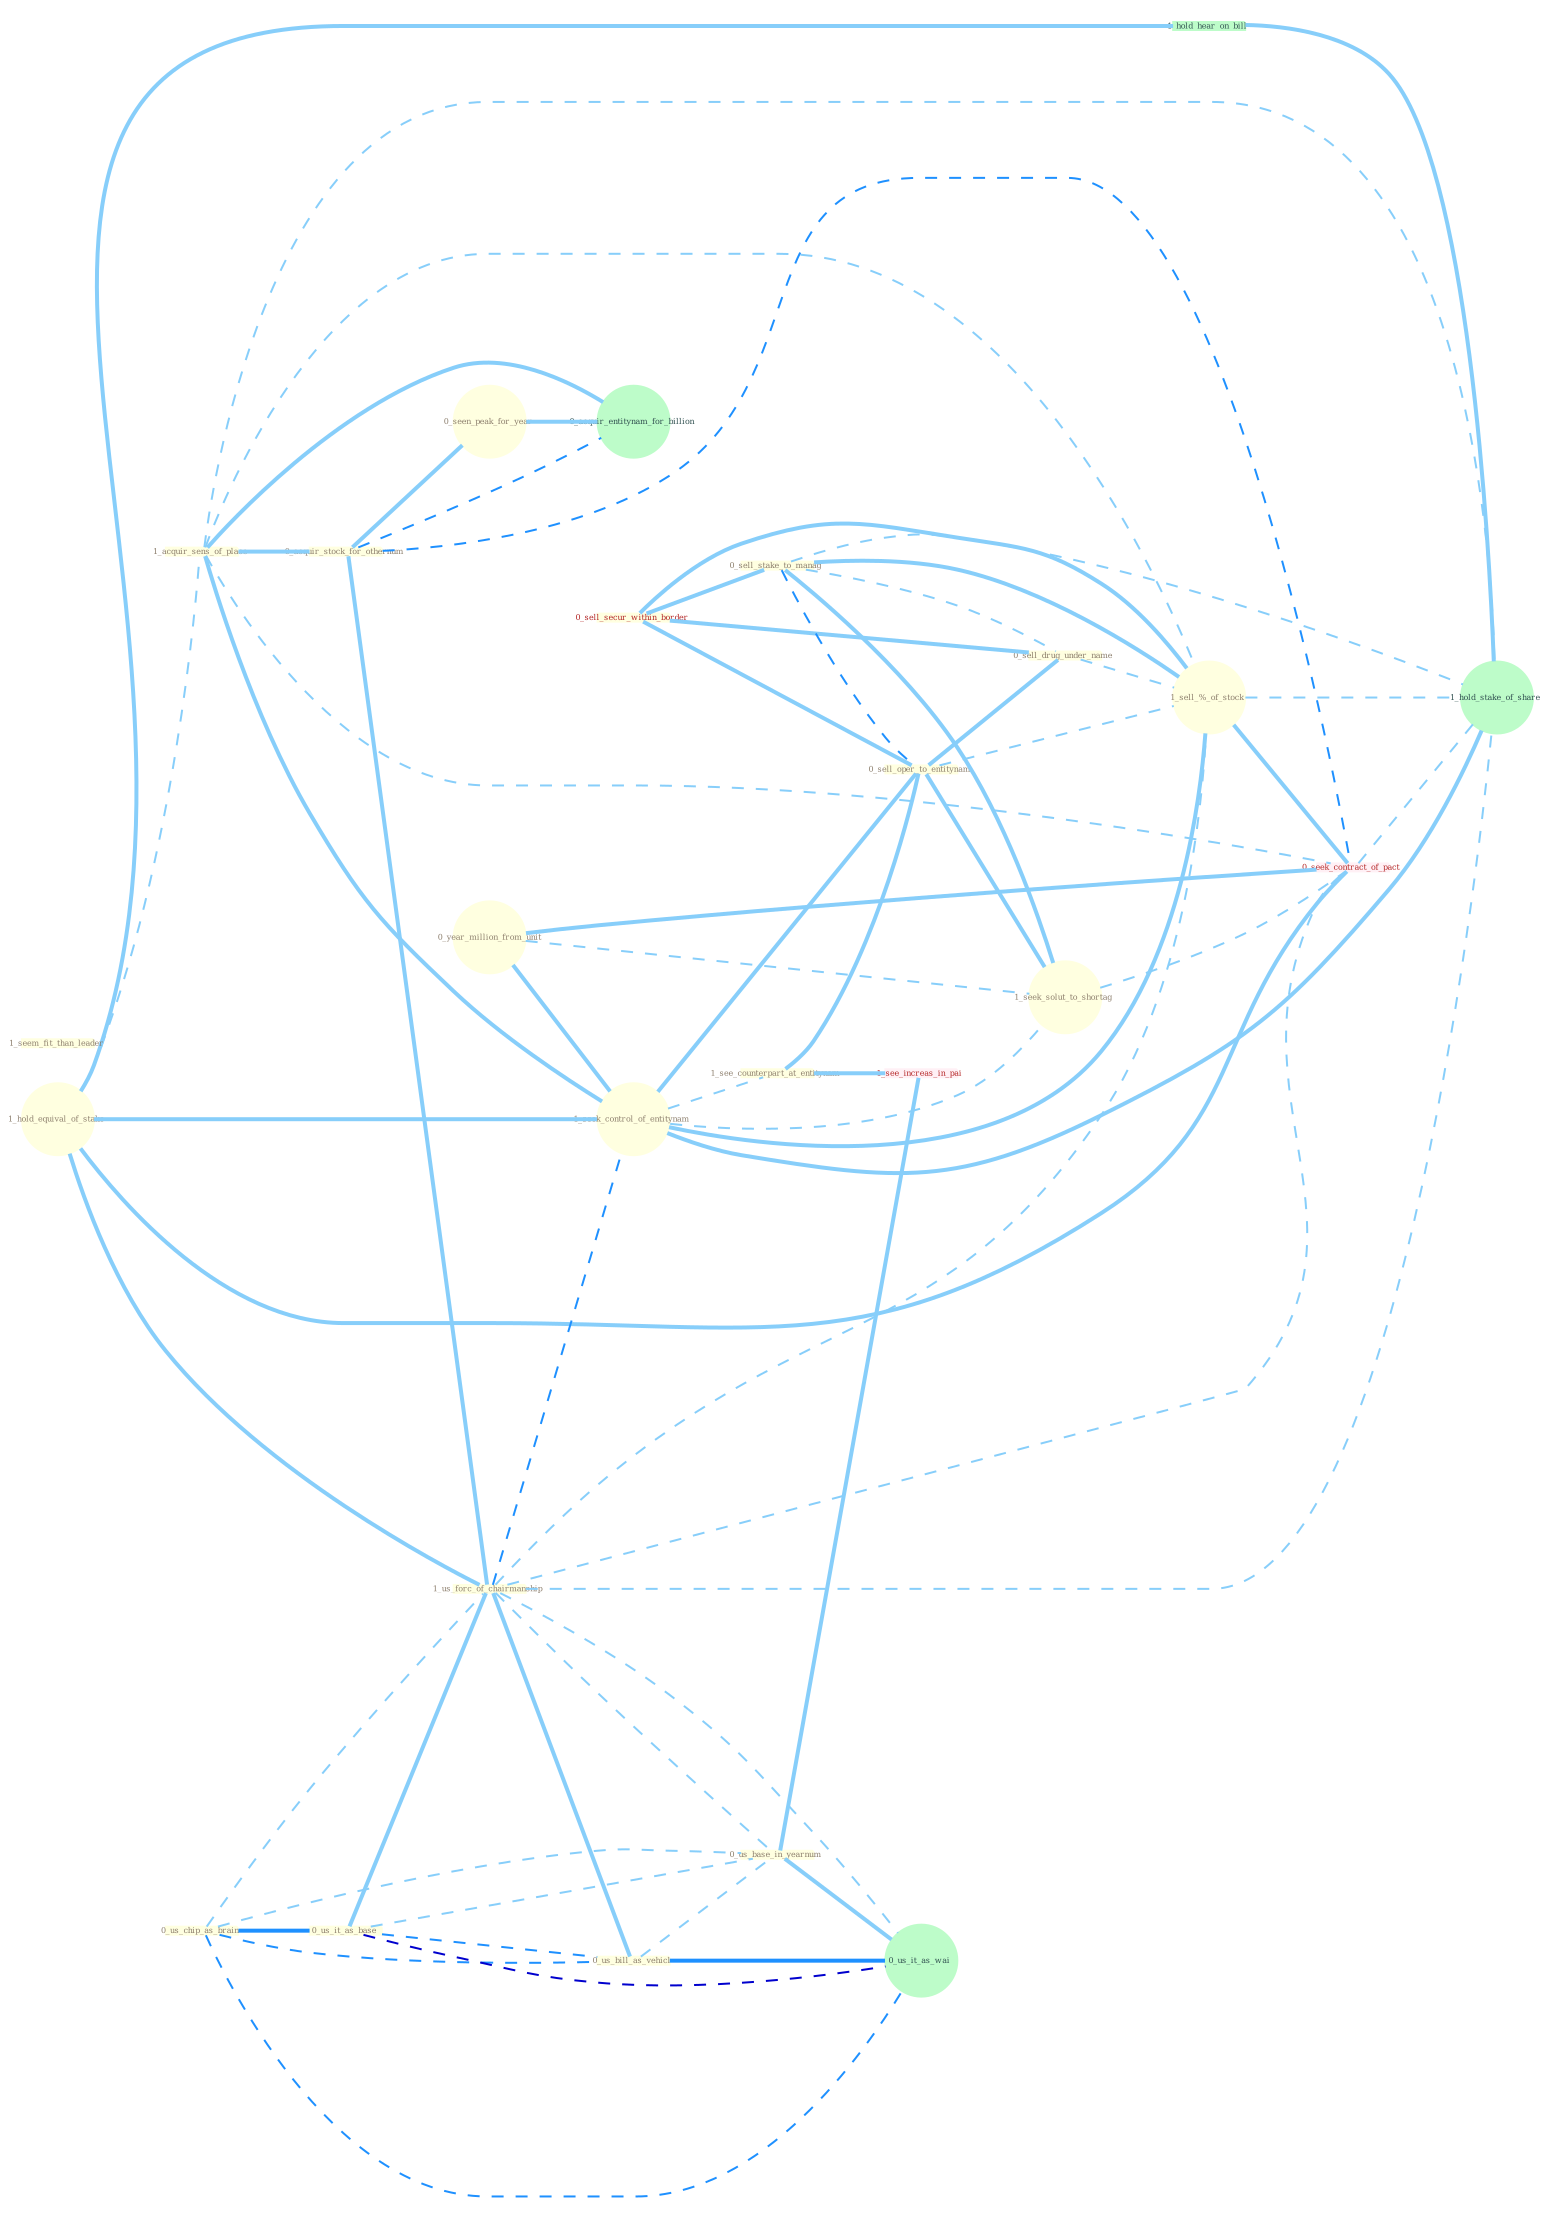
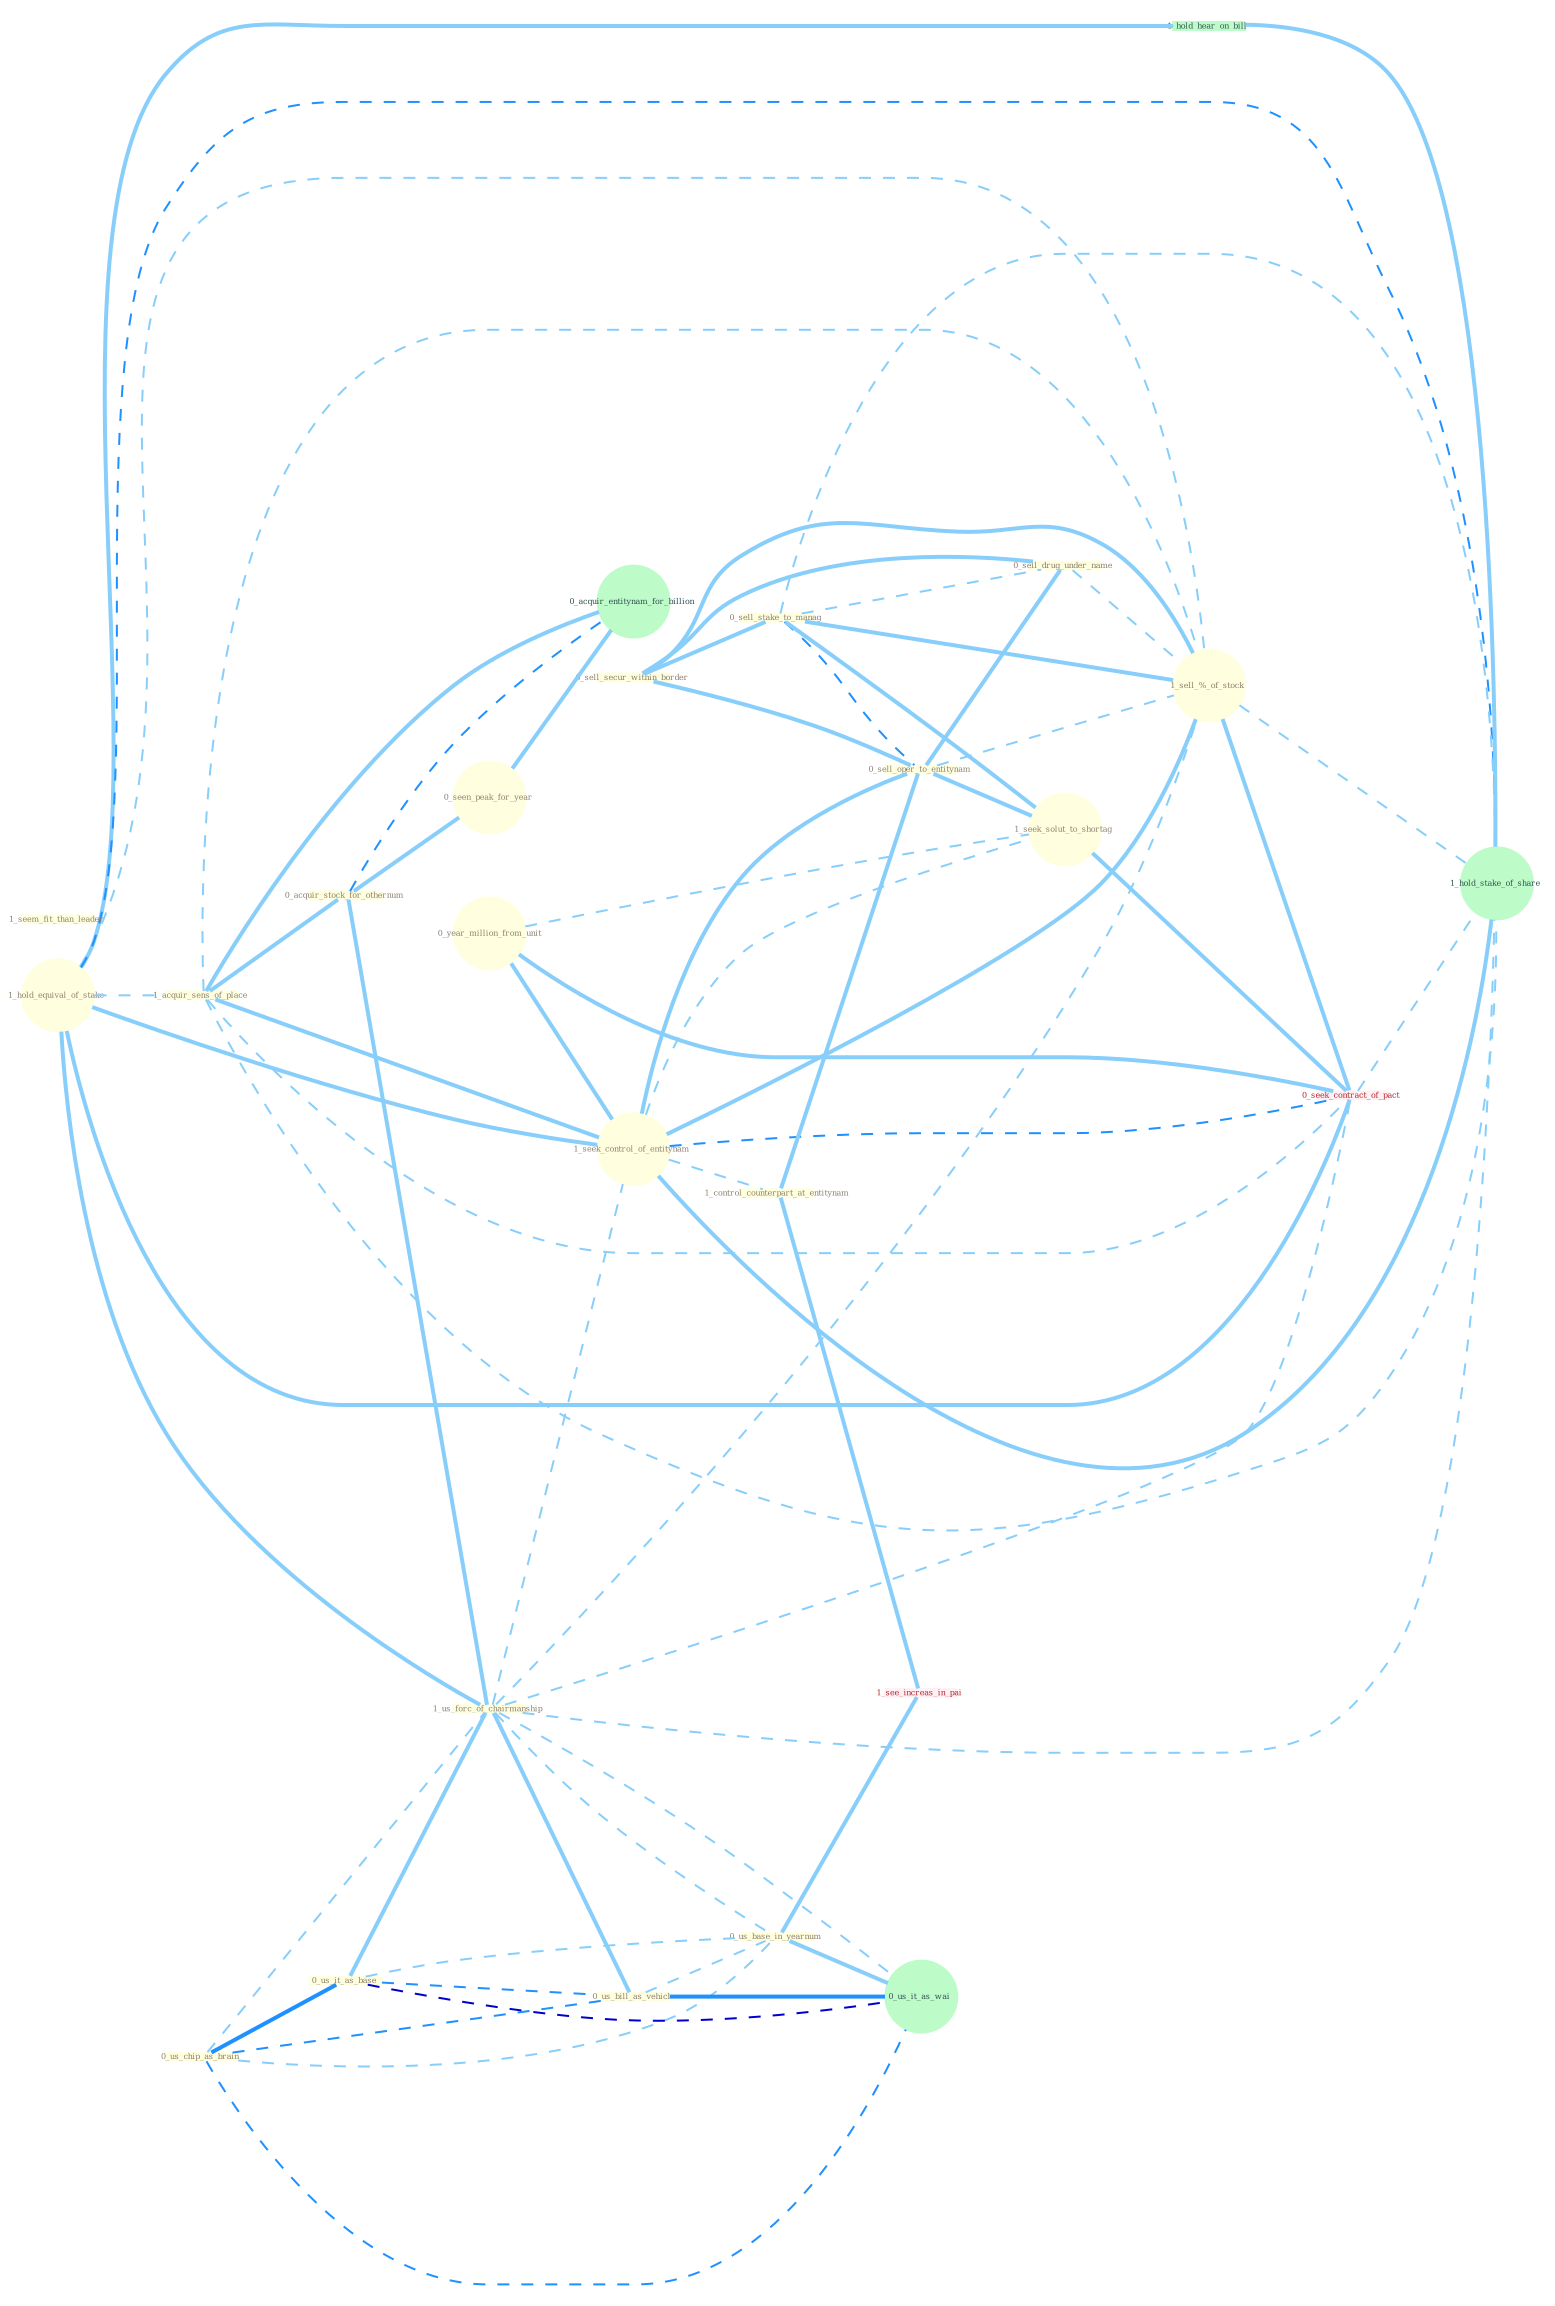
none -> (707, 102)
none -> (471, 178)
(1020, 178) -> (1003, 1133)
(634, 618) -> (634, 678)
(1228, 941) -> (1219, 972)
(777, 1073) -> (777, 1193)
(557, 1369) -> (558, 1444)
